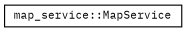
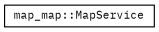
(93, 16) -> (79, 16)
